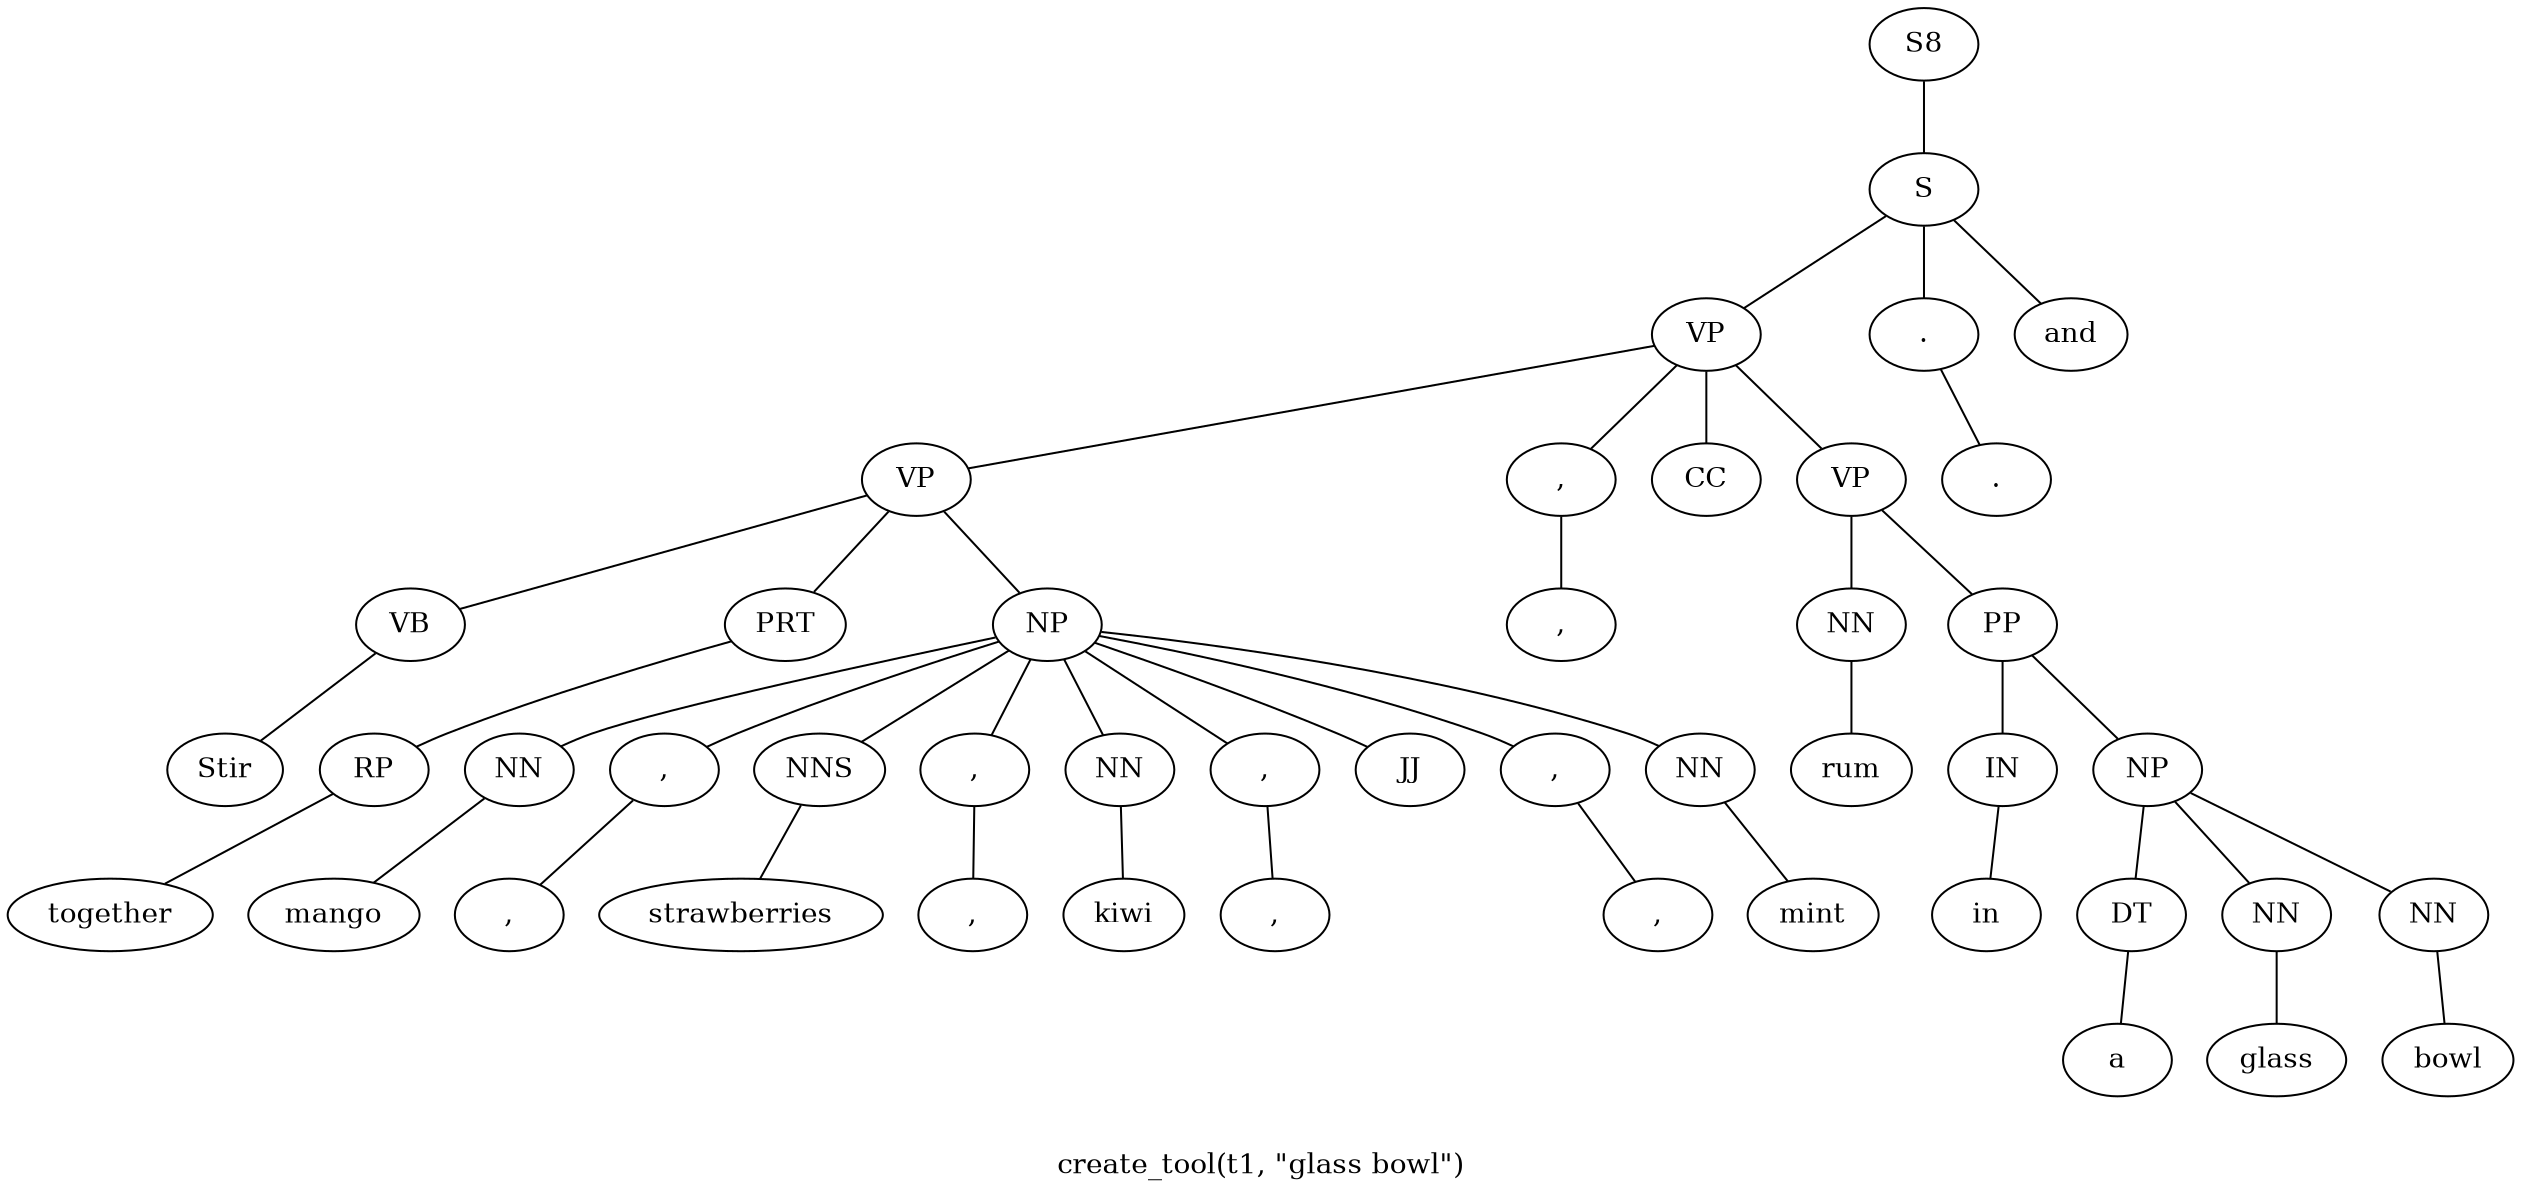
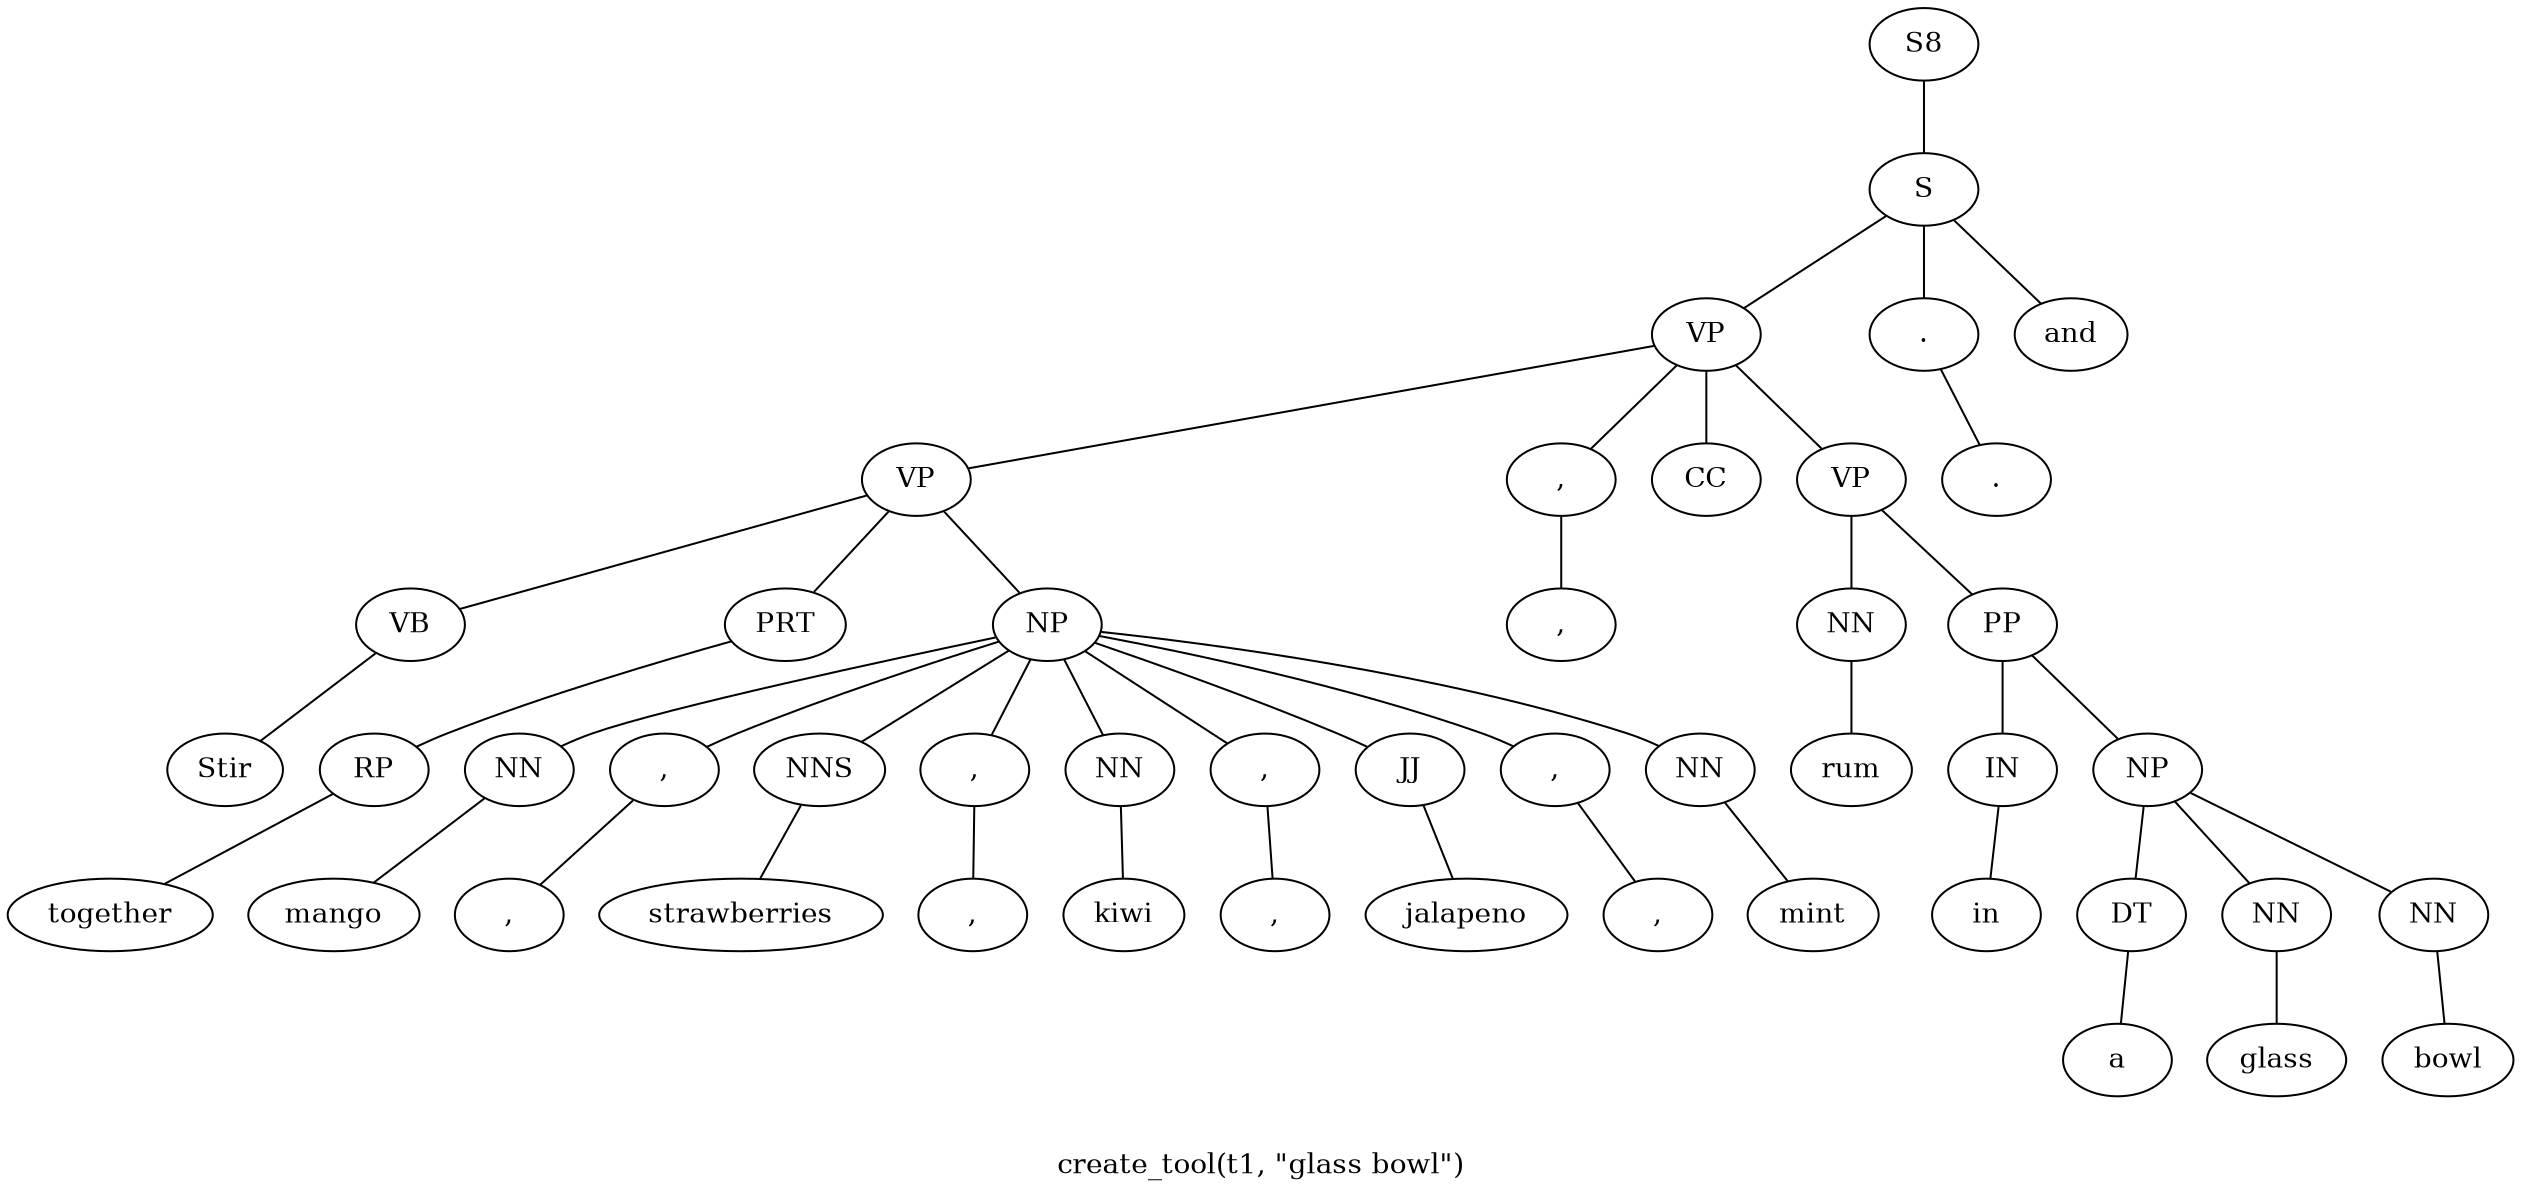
none -> (1467, 915)
